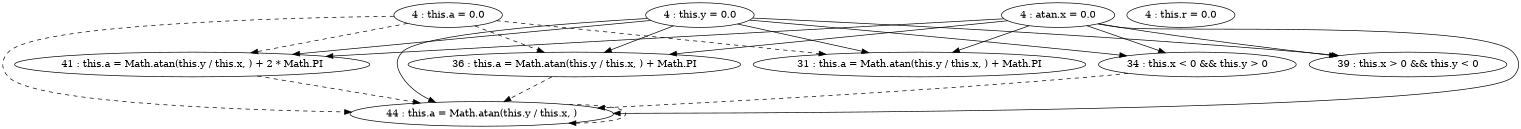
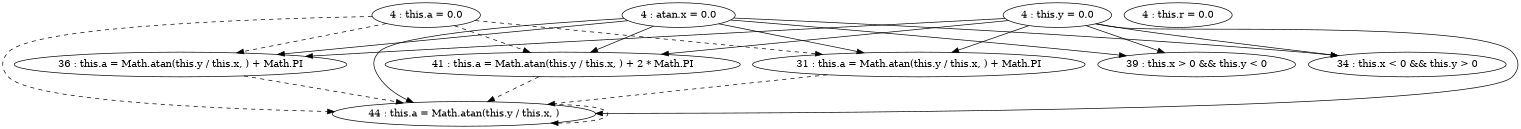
(867, 93) -> (691, 89)
